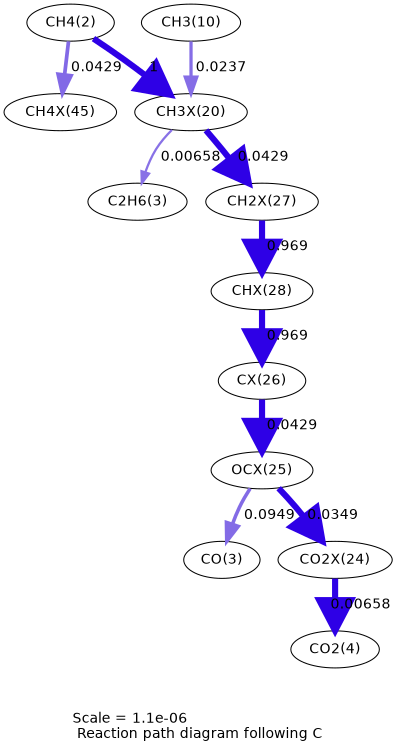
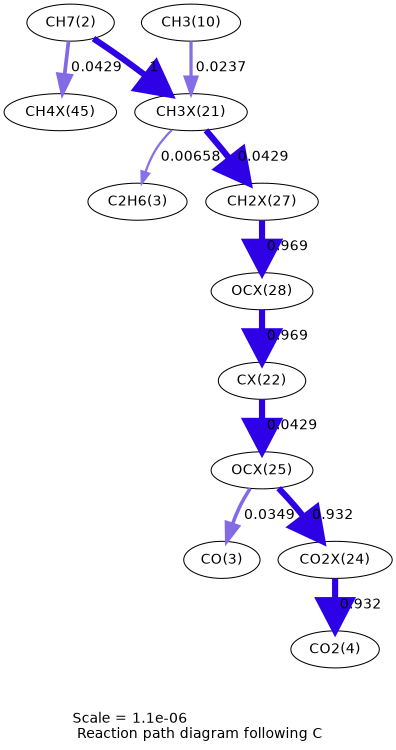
(71, 23) -> (71, 23)
(191, 112) -> (191, 112)
(262, 291) -> (262, 291)
(262, 381) -> (262, 381)
(268, 515) -> (268, 515)
(331, 515) -> (331, 515)
(359, 605) -> (359, 605)
